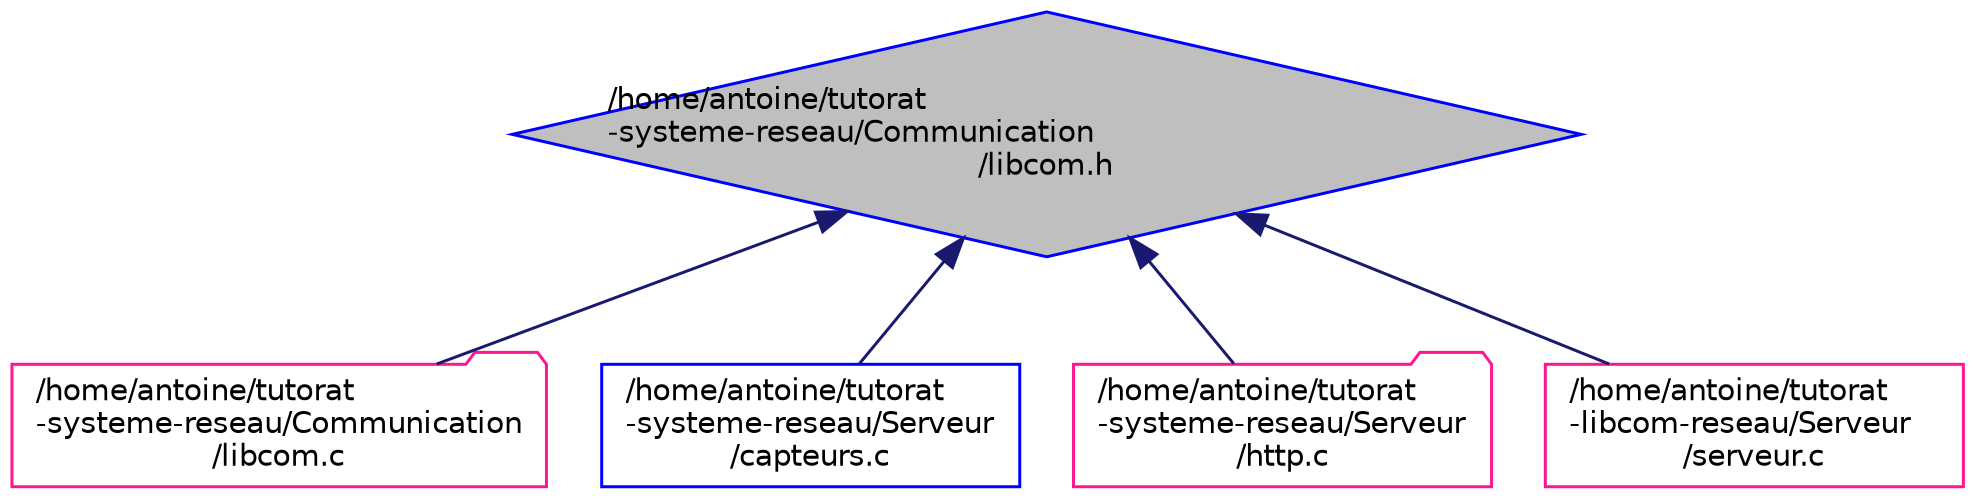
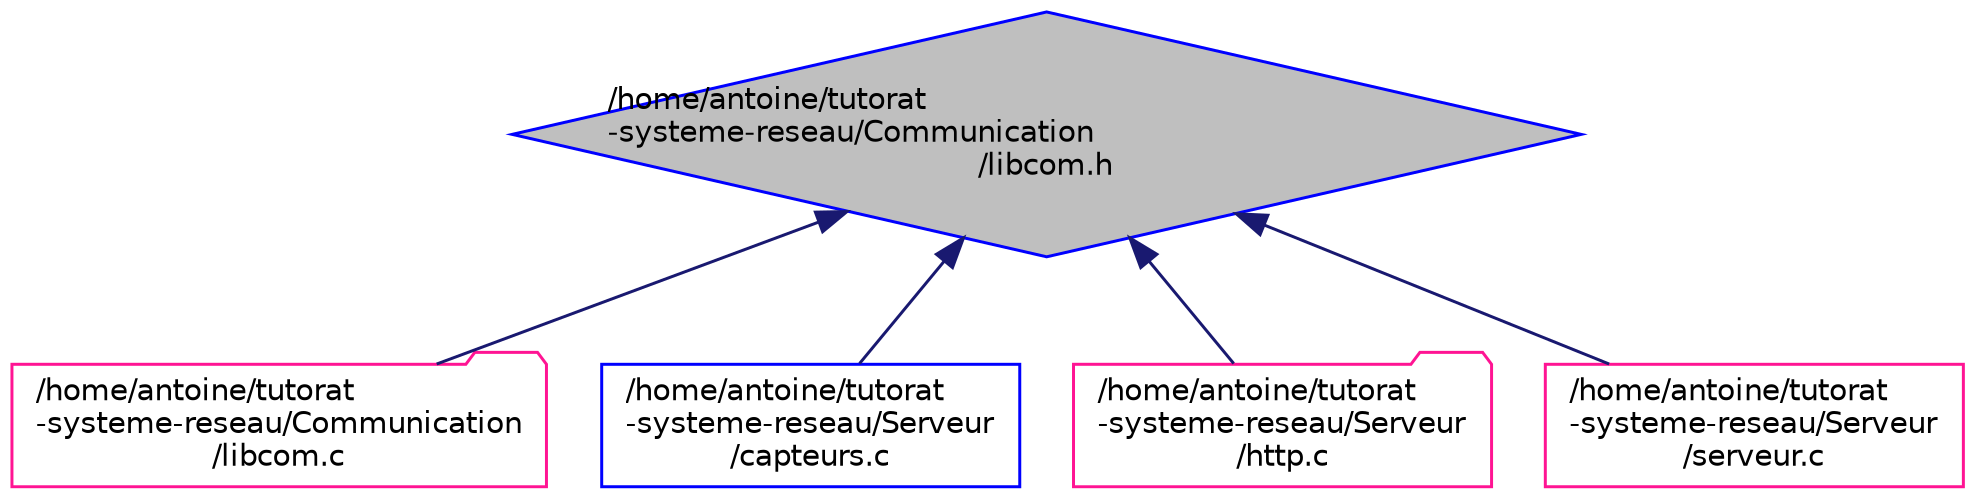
(1754, 426) -> (1754, 426)
